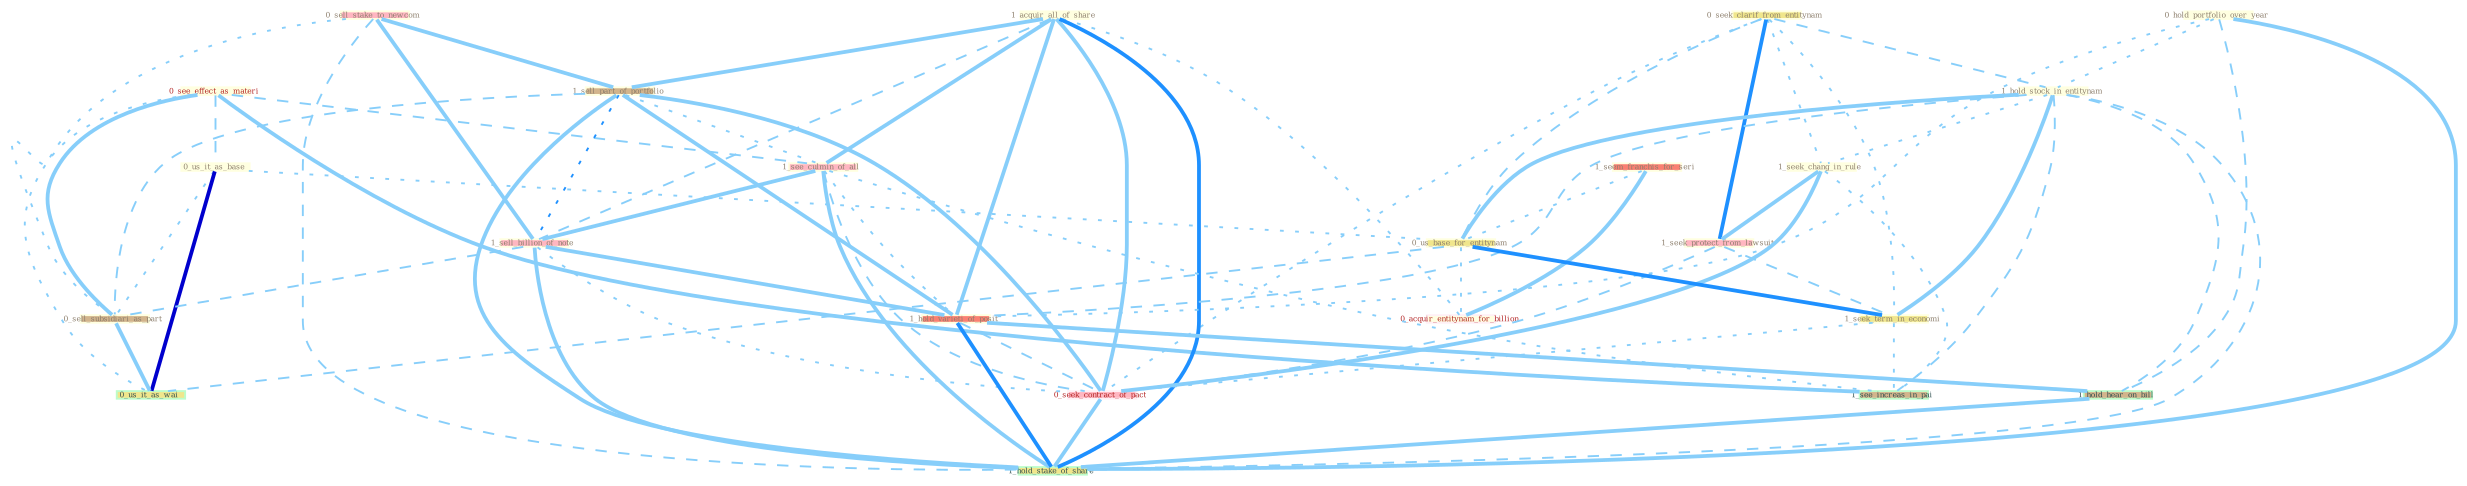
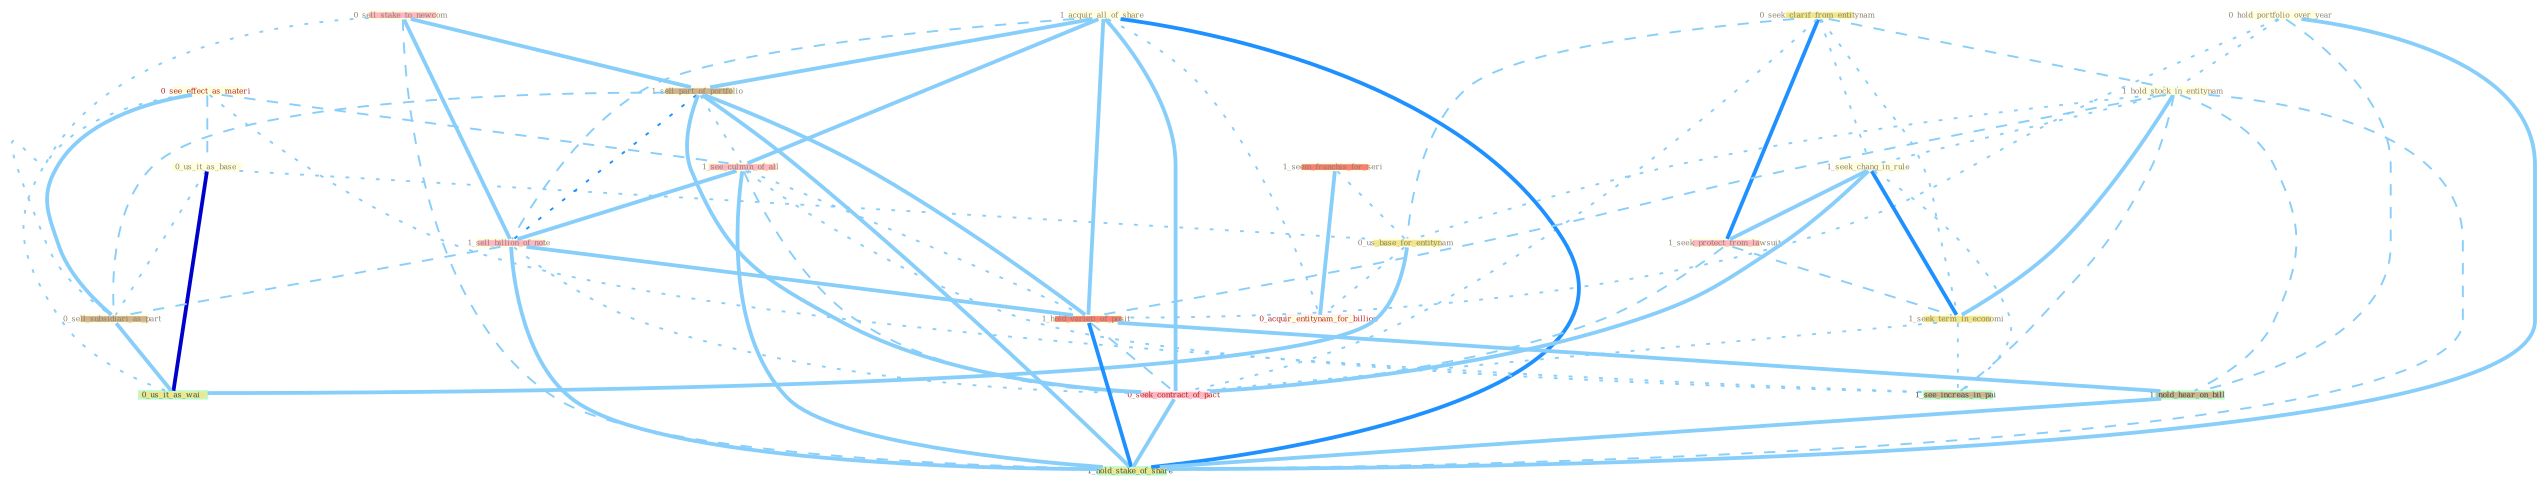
(1677, 127) -> (1779, 145)
(1718, 288) -> (1914, 243)
(774, 323) -> (835, 383)
(931, 327) -> (1041, 339)
